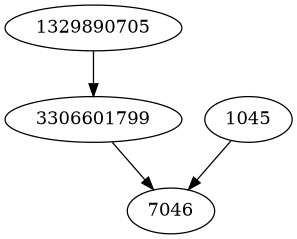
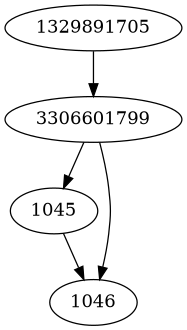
(93, 28) -> (93, 28)
none -> (76, 159)
(171, 211) -> (93, 302)
